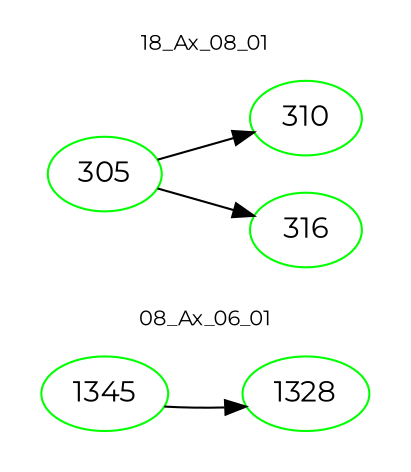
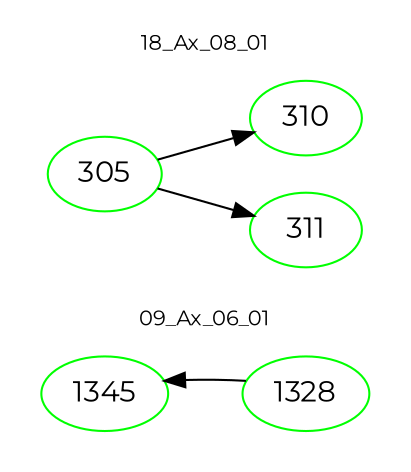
(306, 230) -> (306, 230)
(205, 320) -> (205, 320)
(194, 408) -> (216, 380)
